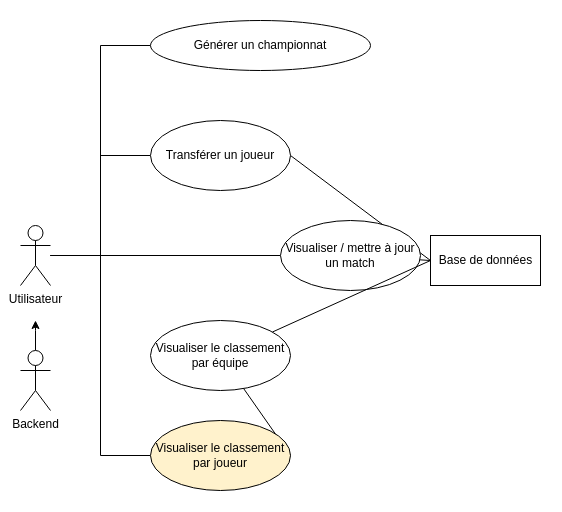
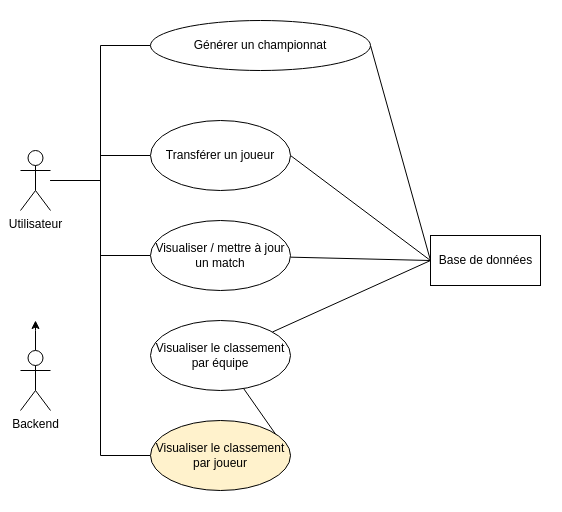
none -> (400, 151)
(36, 256) -> (36, 181)
(351, 256) -> (221, 256)
